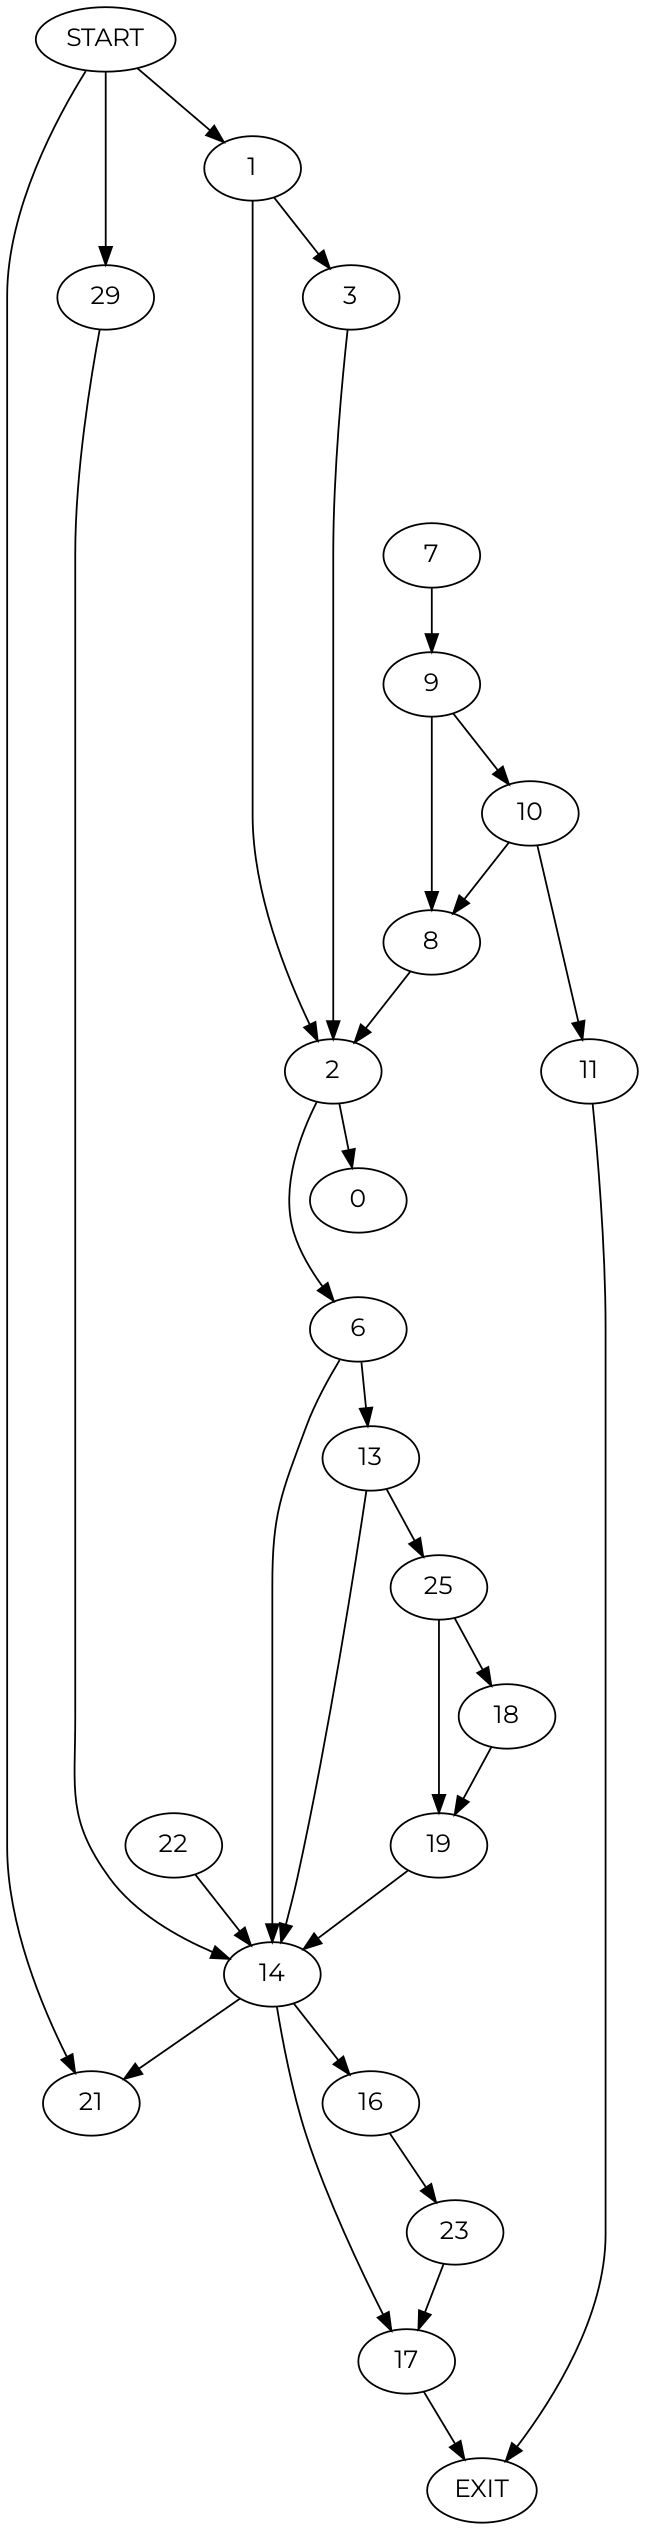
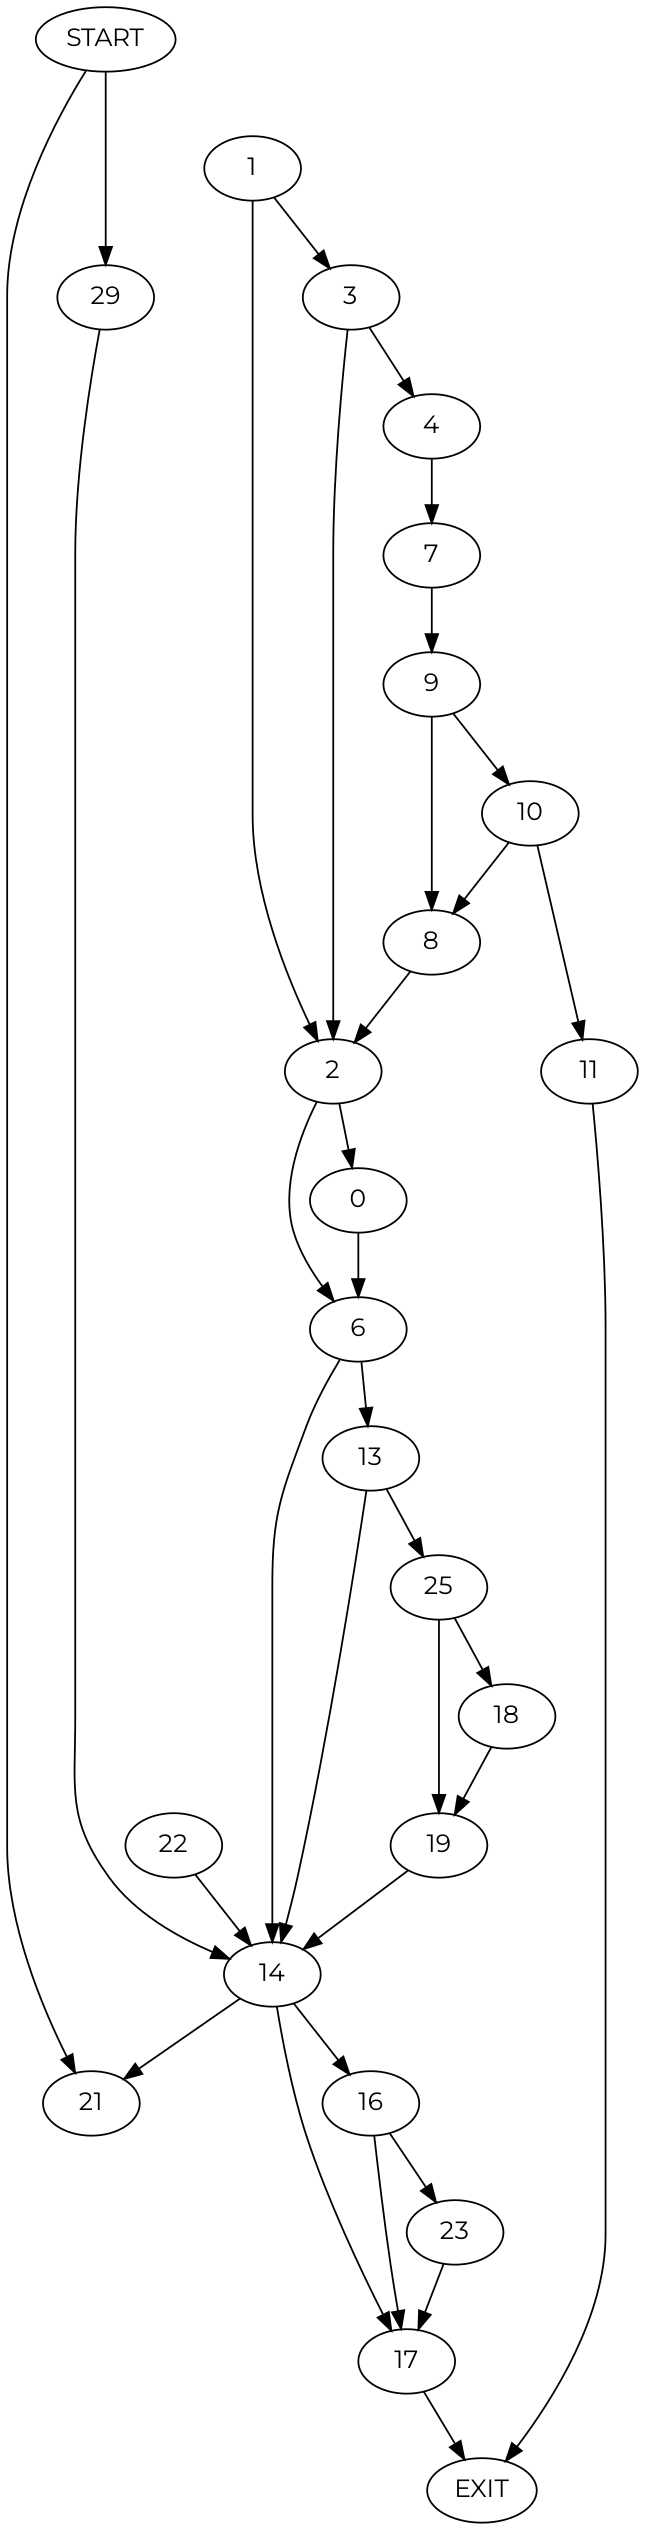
(174, 99) -> none
none -> (432, 426)
none -> (358, 1256)
none -> (385, 2224)
